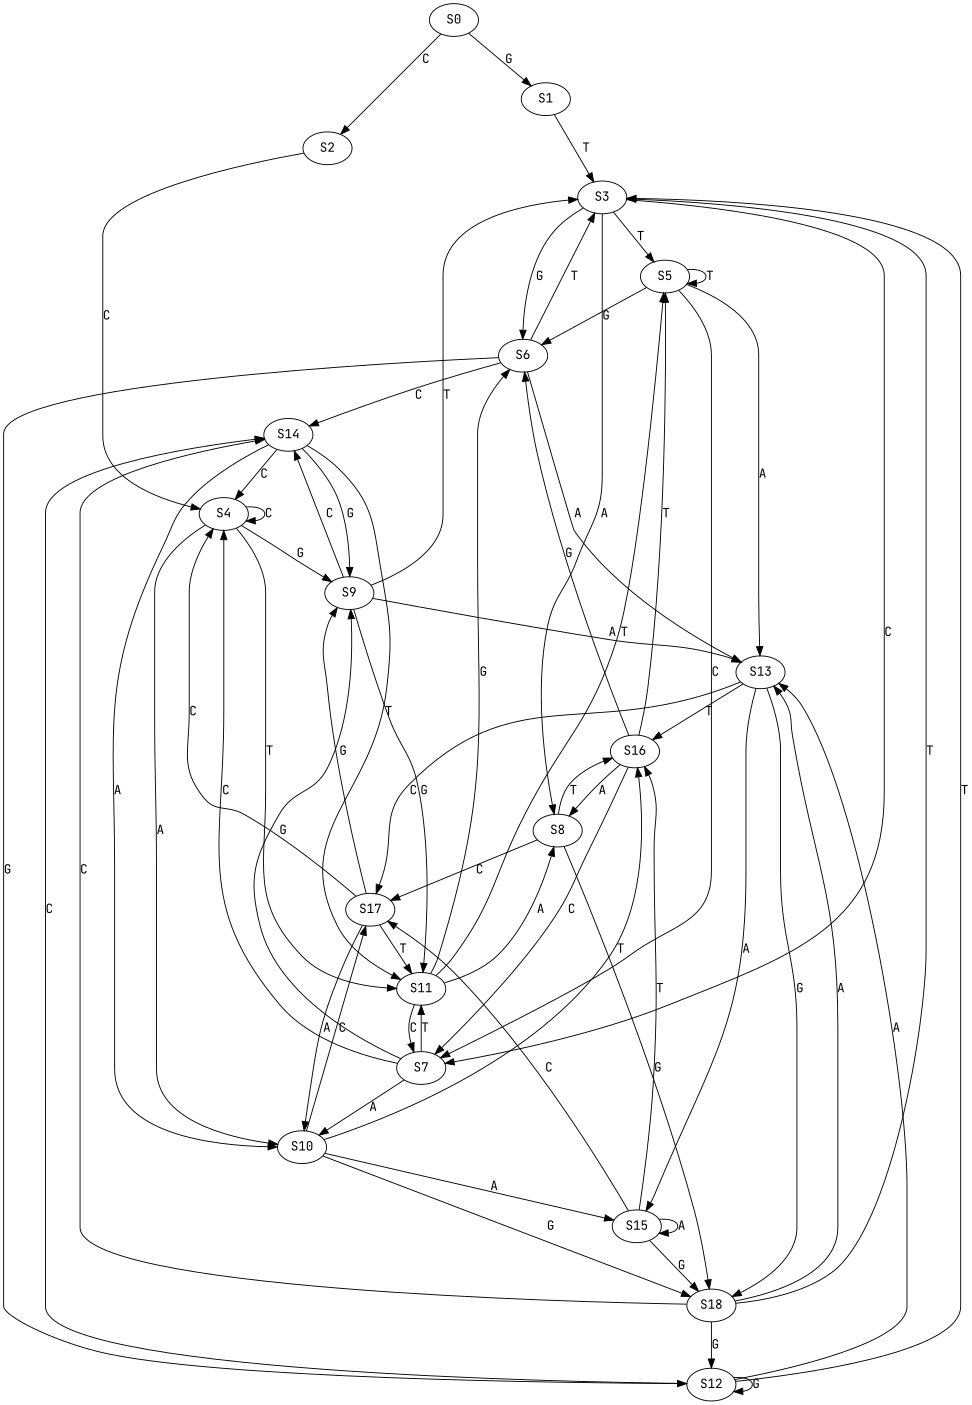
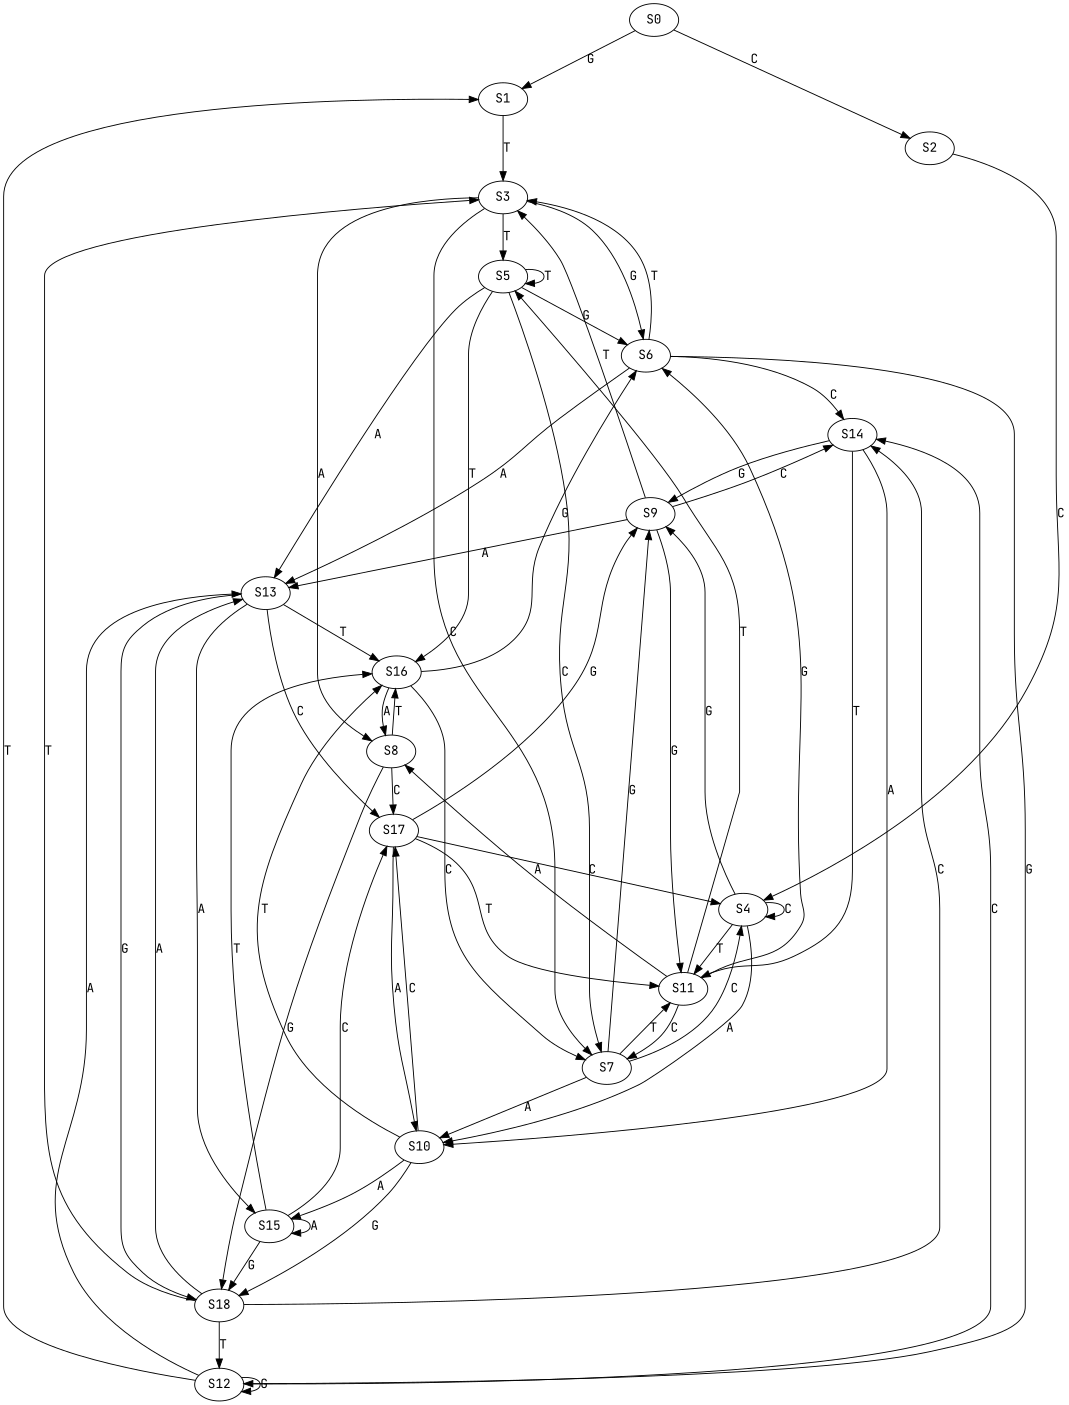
(259, 471) -> none
(661, 520) -> (469, 480)
(961, 740) -> (4, 610)
(715, 1345) -> (223, 1345)
